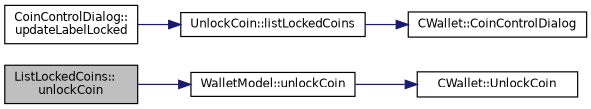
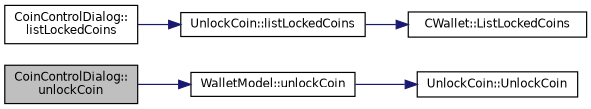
(71, 25) -> (71, 25)
(497, 25) -> (497, 25)
(71, 84) -> (71, 84)
(497, 84) -> (497, 84)
